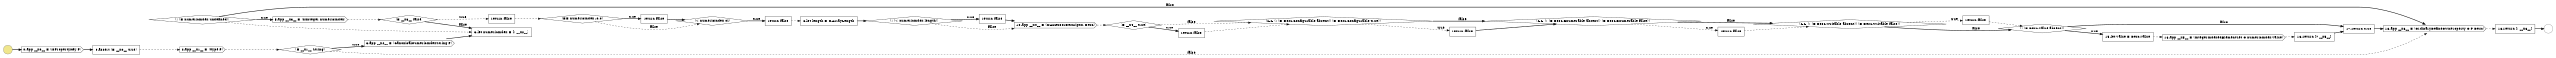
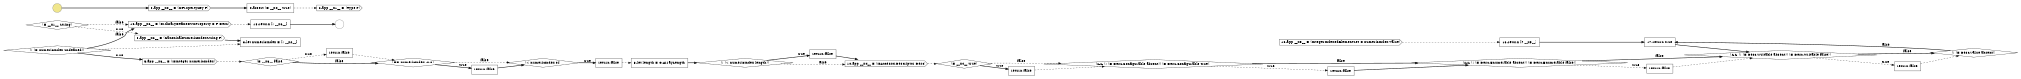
(447, 25) -> (334, 63)
(2377, 29) -> (1711, 48)
(2128, 37) -> none
(347, 47) -> (105, 30)
(251, 50) -> none
